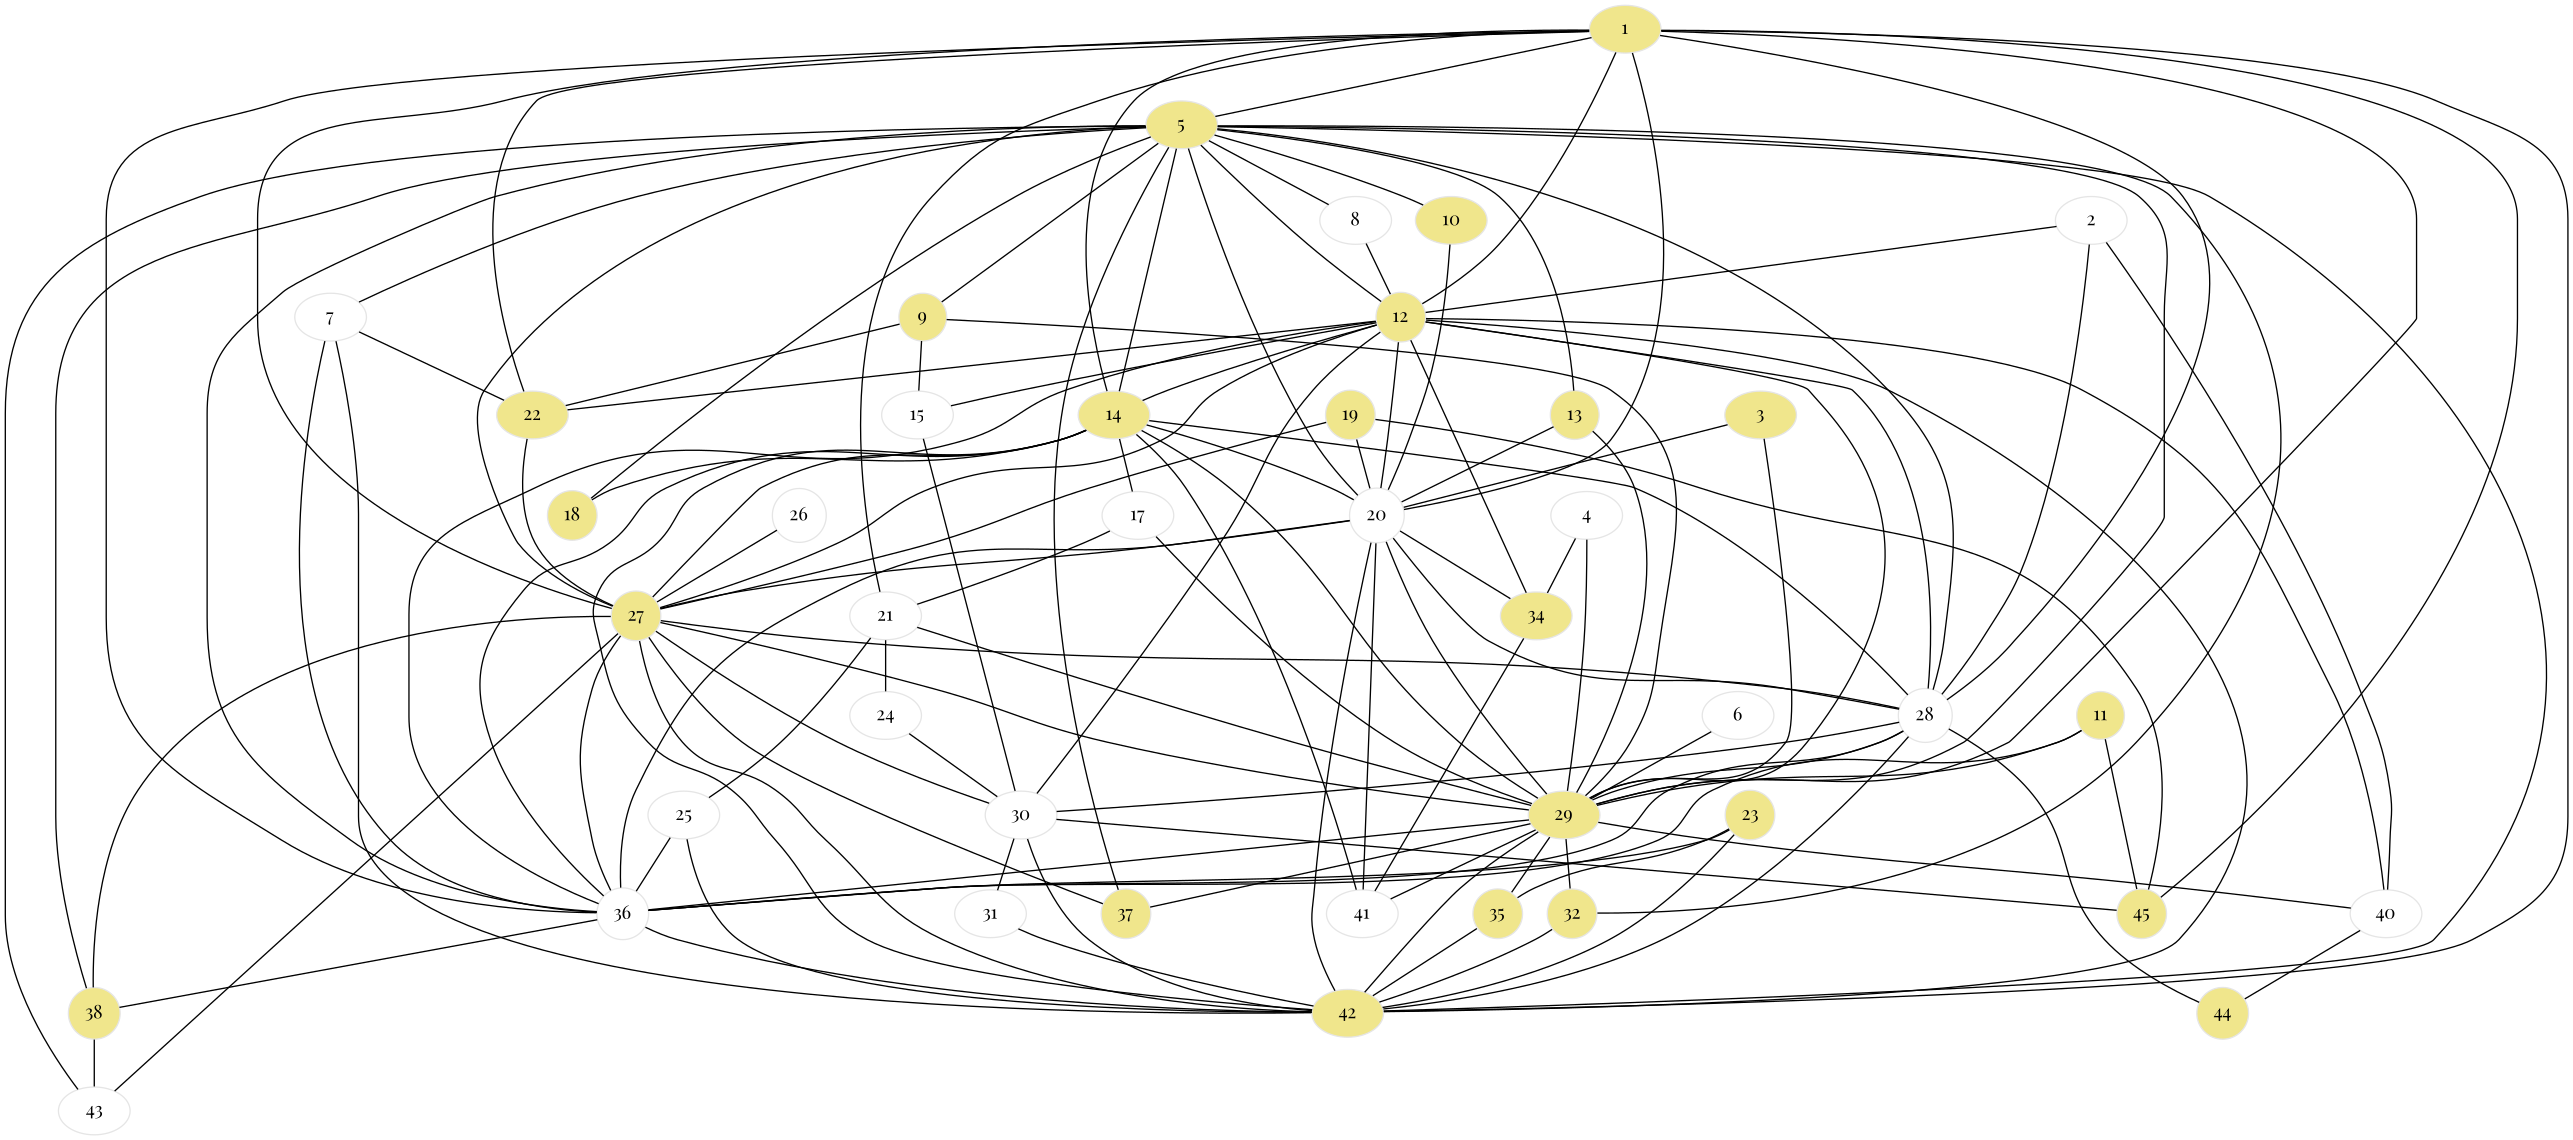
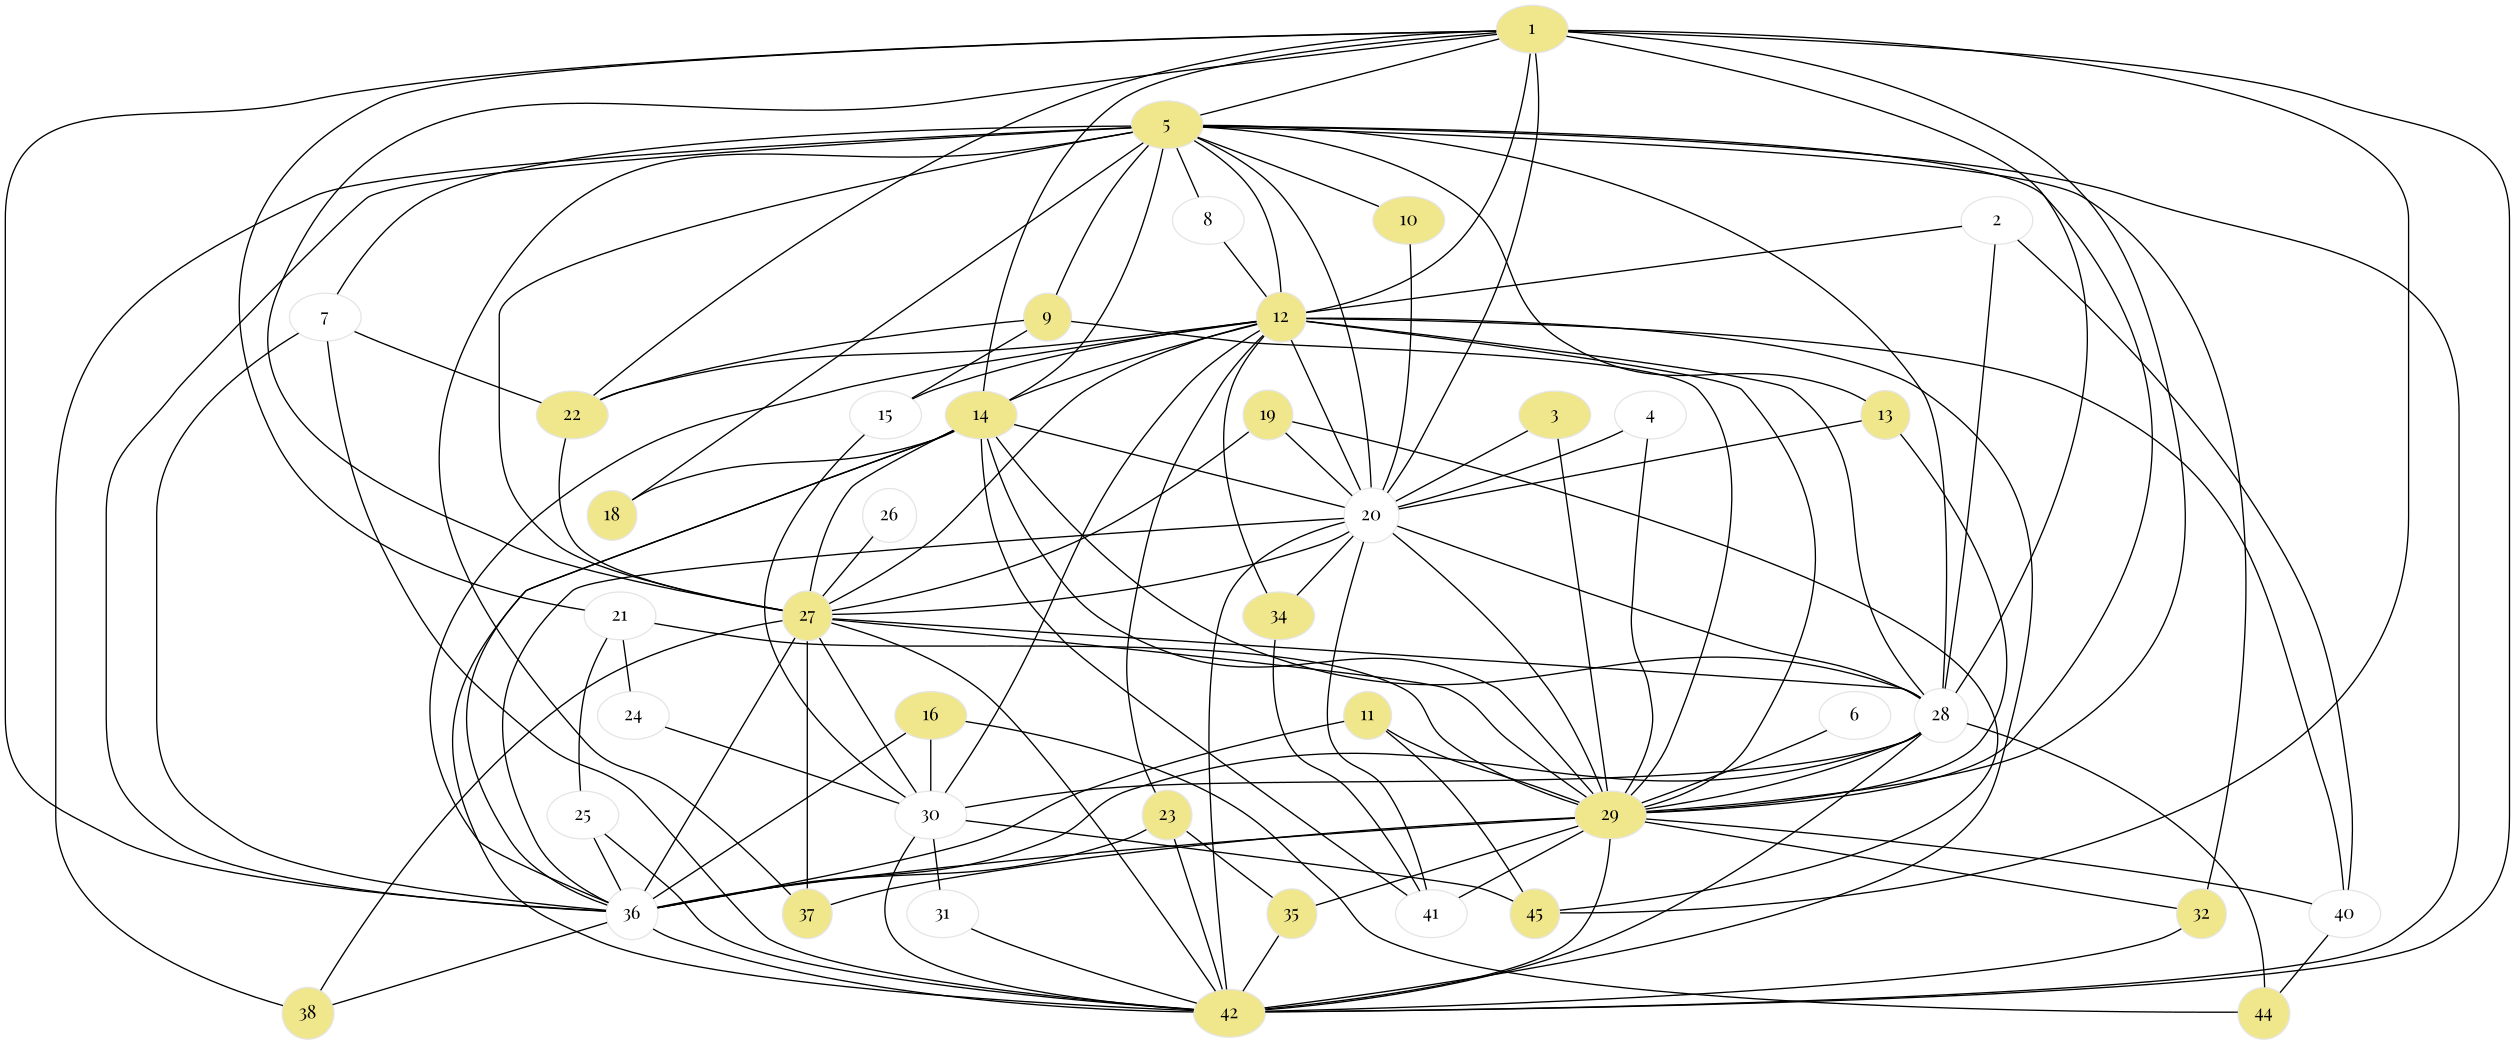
(1138, 515) -> none
none -> (1145, 550)
(1561, 566) -> (1517, 471)
none -> (931, 715)
(94, 1111) -> none
